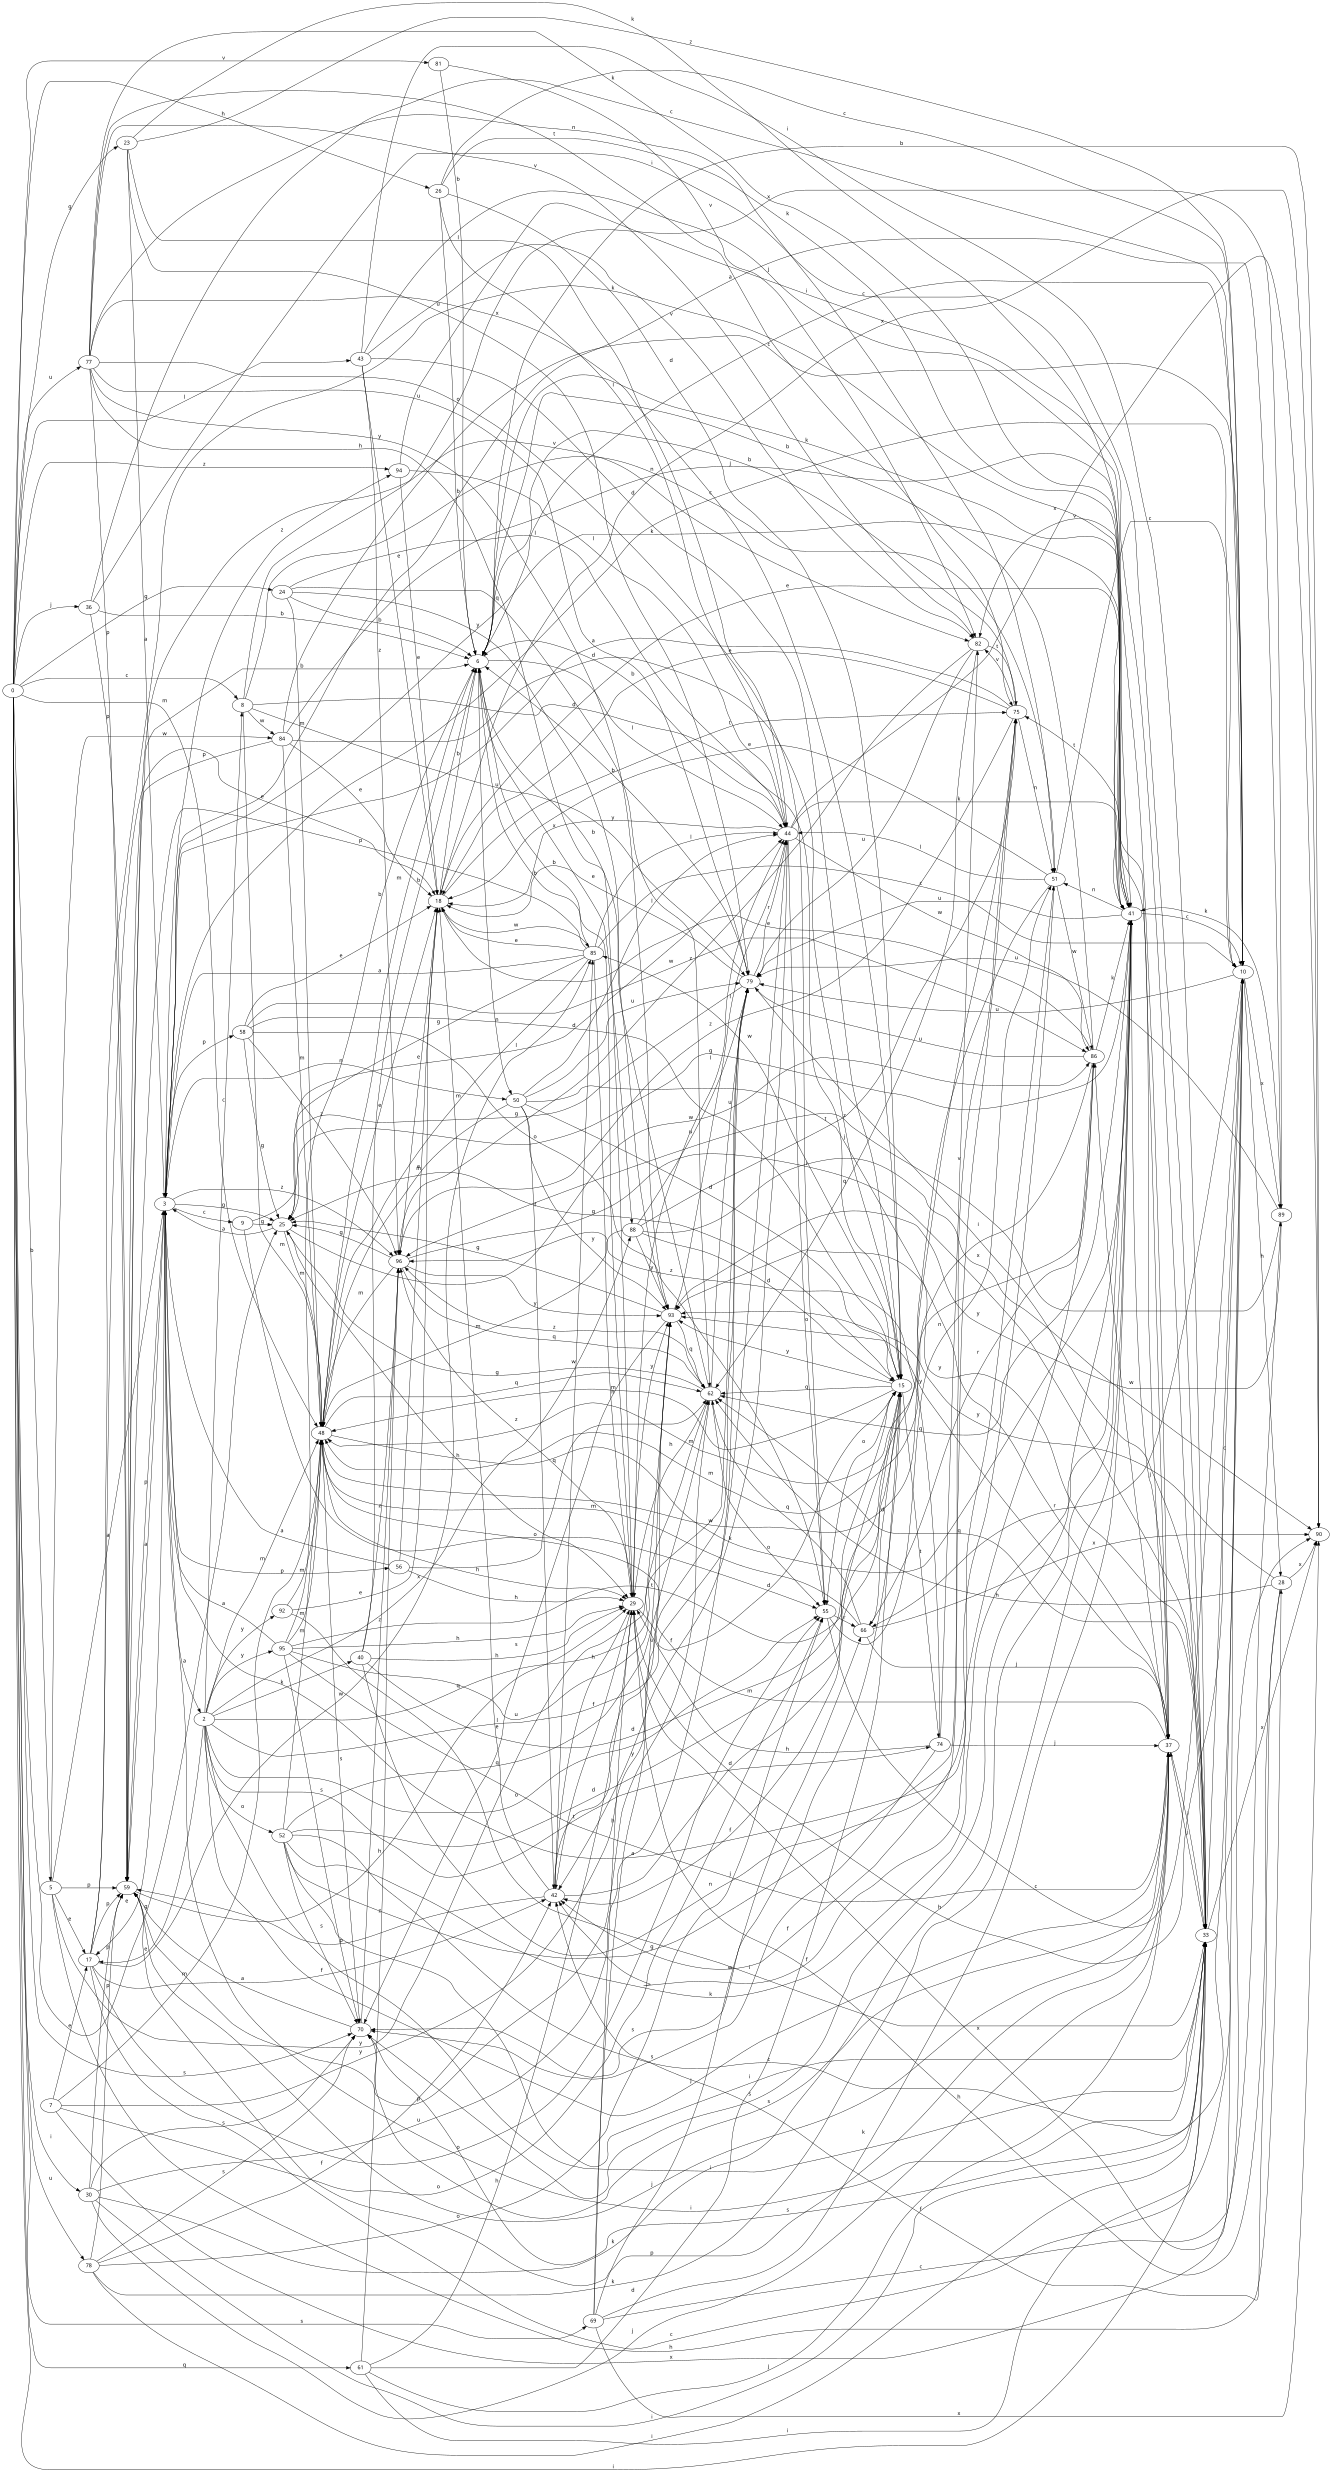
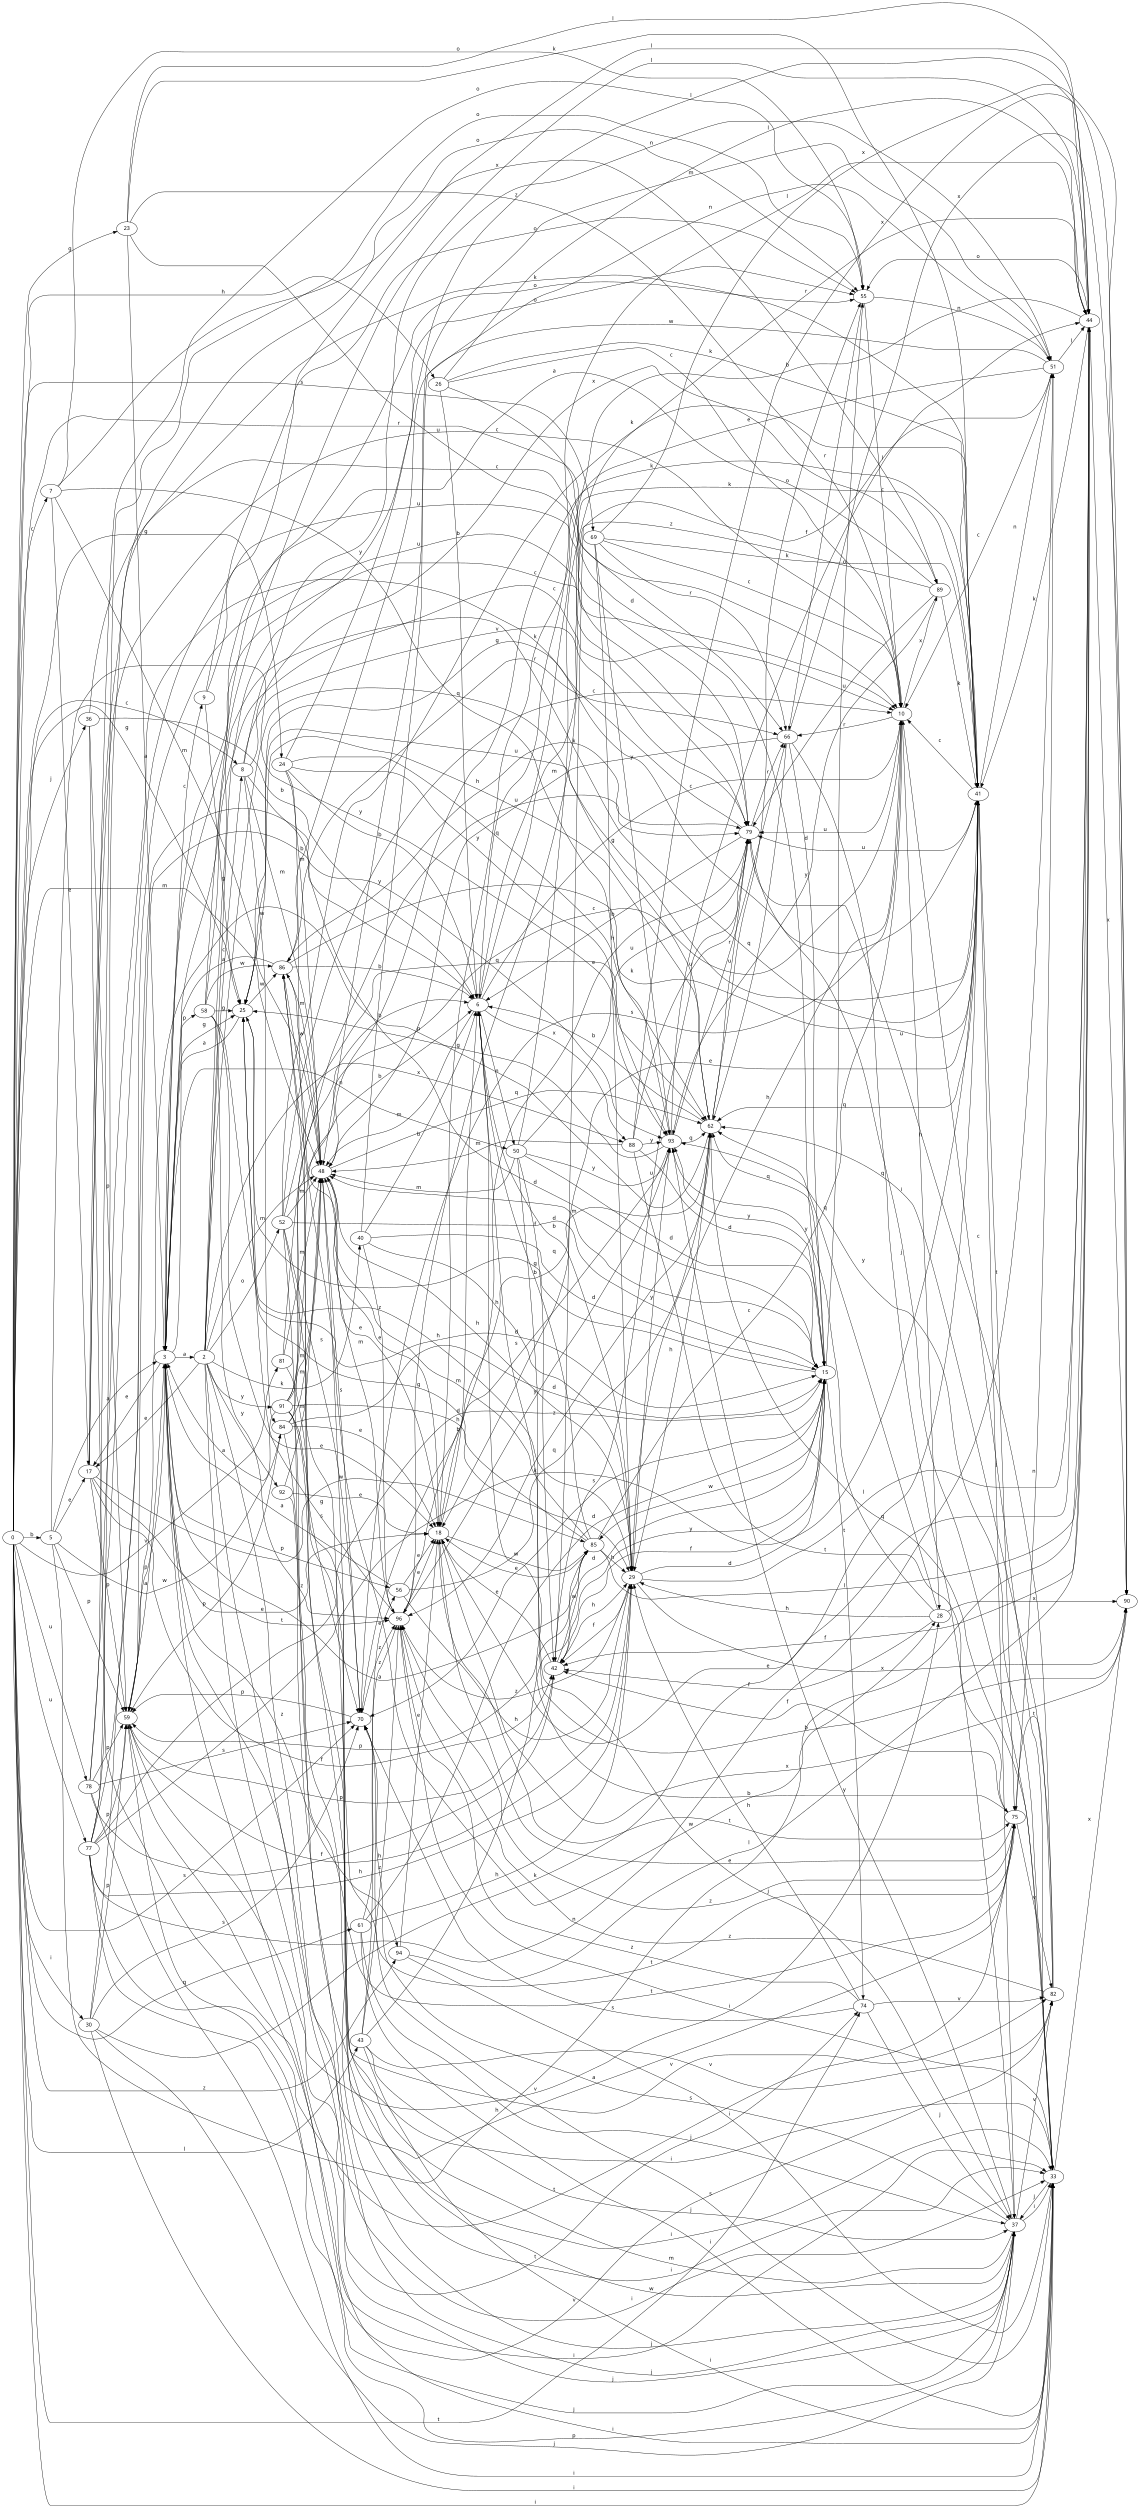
(497, 313) -> (458, 1411)
none -> (37, 492)
none -> (433, 613)
(397, 615) -> (372, 1892)
(153, 695) -> (552, 2087)
(497, 785) -> (497, 629)
(613, 818) -> (768, 1666)
(652, 901) -> (806, 291)
(771, 910) -> (762, 796)
none -> (730, 952)
none -> (15, 1014)
(282, 1187) -> (282, 1620)
(309, 1301) -> (302, 1264)
(497, 1373) -> (478, 782)
none -> (323, 1547)
(997, 1595) -> (825, 1208)
(282, 1649) -> (282, 1407)
(730, 1764) -> (691, 1529)
(984, 1775) -> (522, 1049)
(652, 1947) -> (652, 1962)
(730, 1968) -> (691, 593)
(243, 1979) -> (243, 1692)
none -> (109, 2423)
